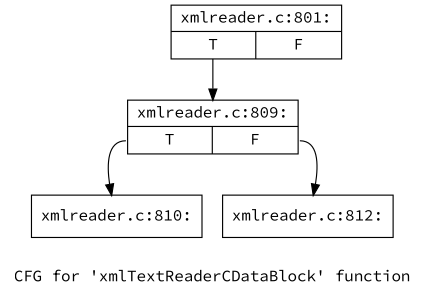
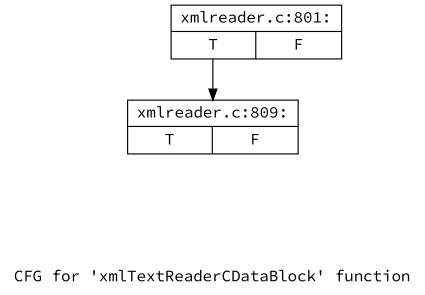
(117, 216) -> none
(308, 216) -> none
